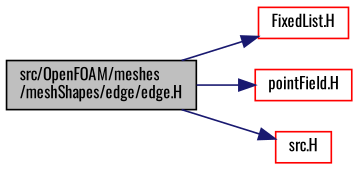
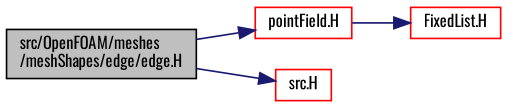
(212, 51) -> (373, 23)
